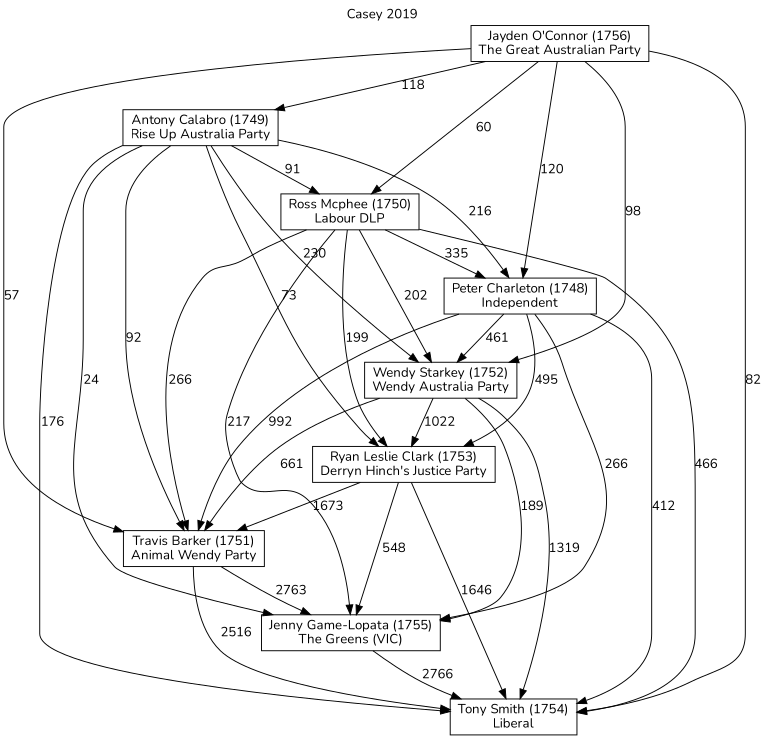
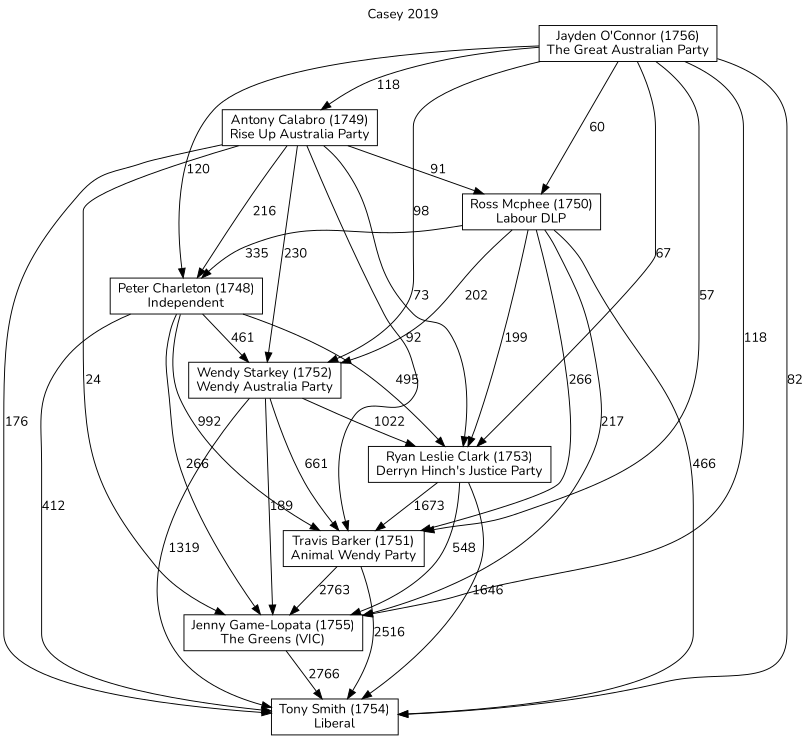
none -> (639, 278)
none -> (739, 456)
